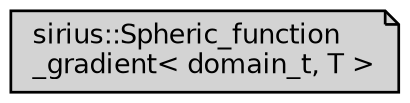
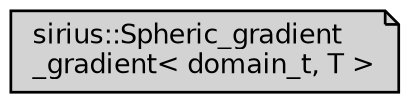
(205, 52) -> (205, 52)
